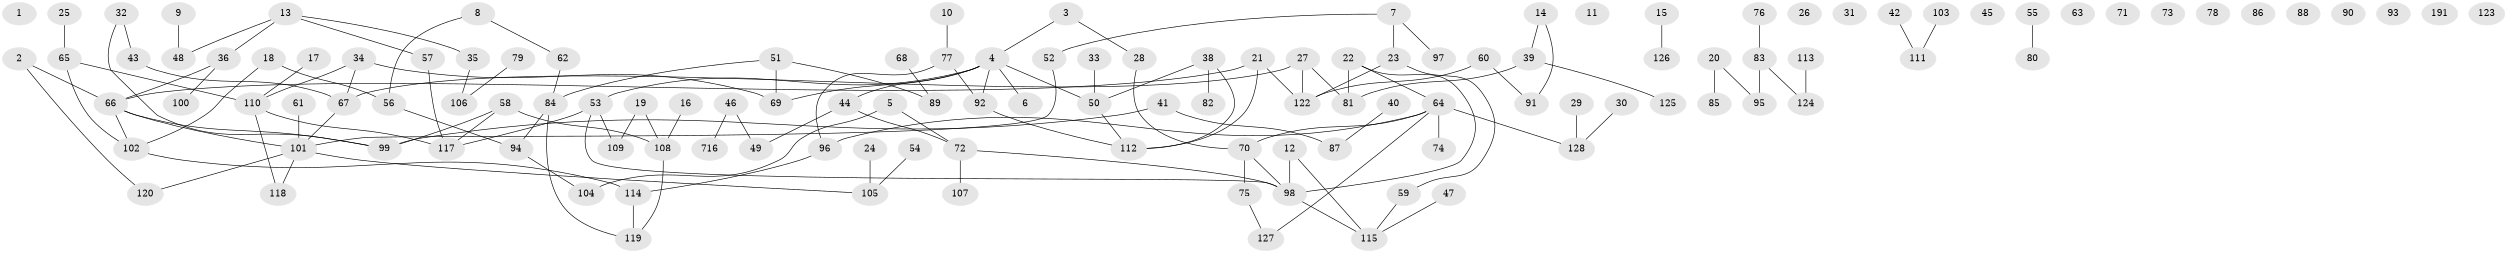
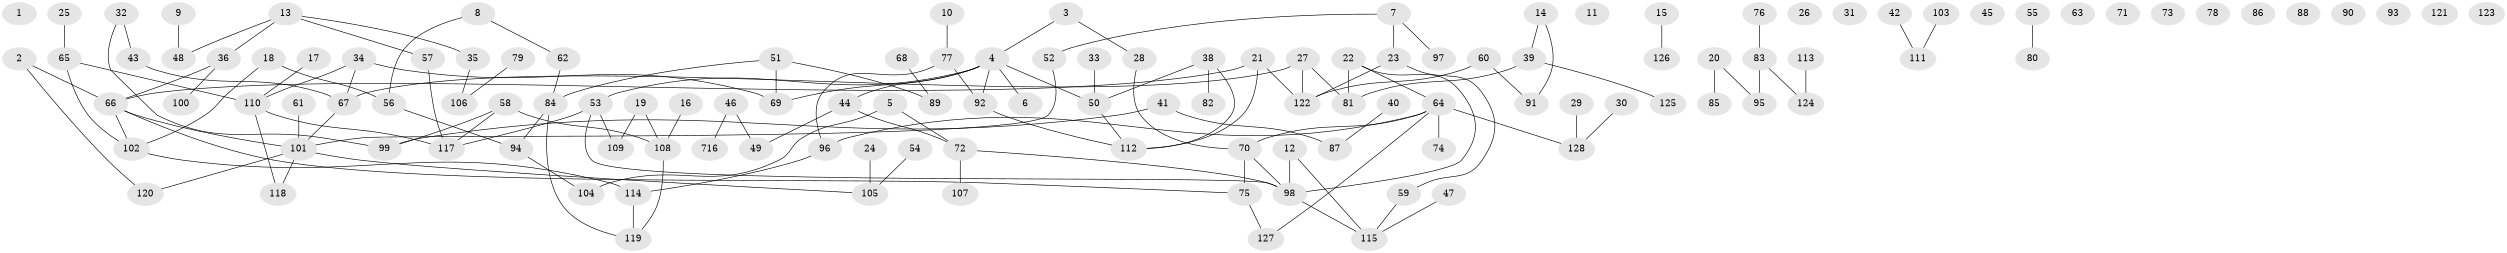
(2440, 14) -> (2440, 14)
(240, 130) -> (755, 181)
